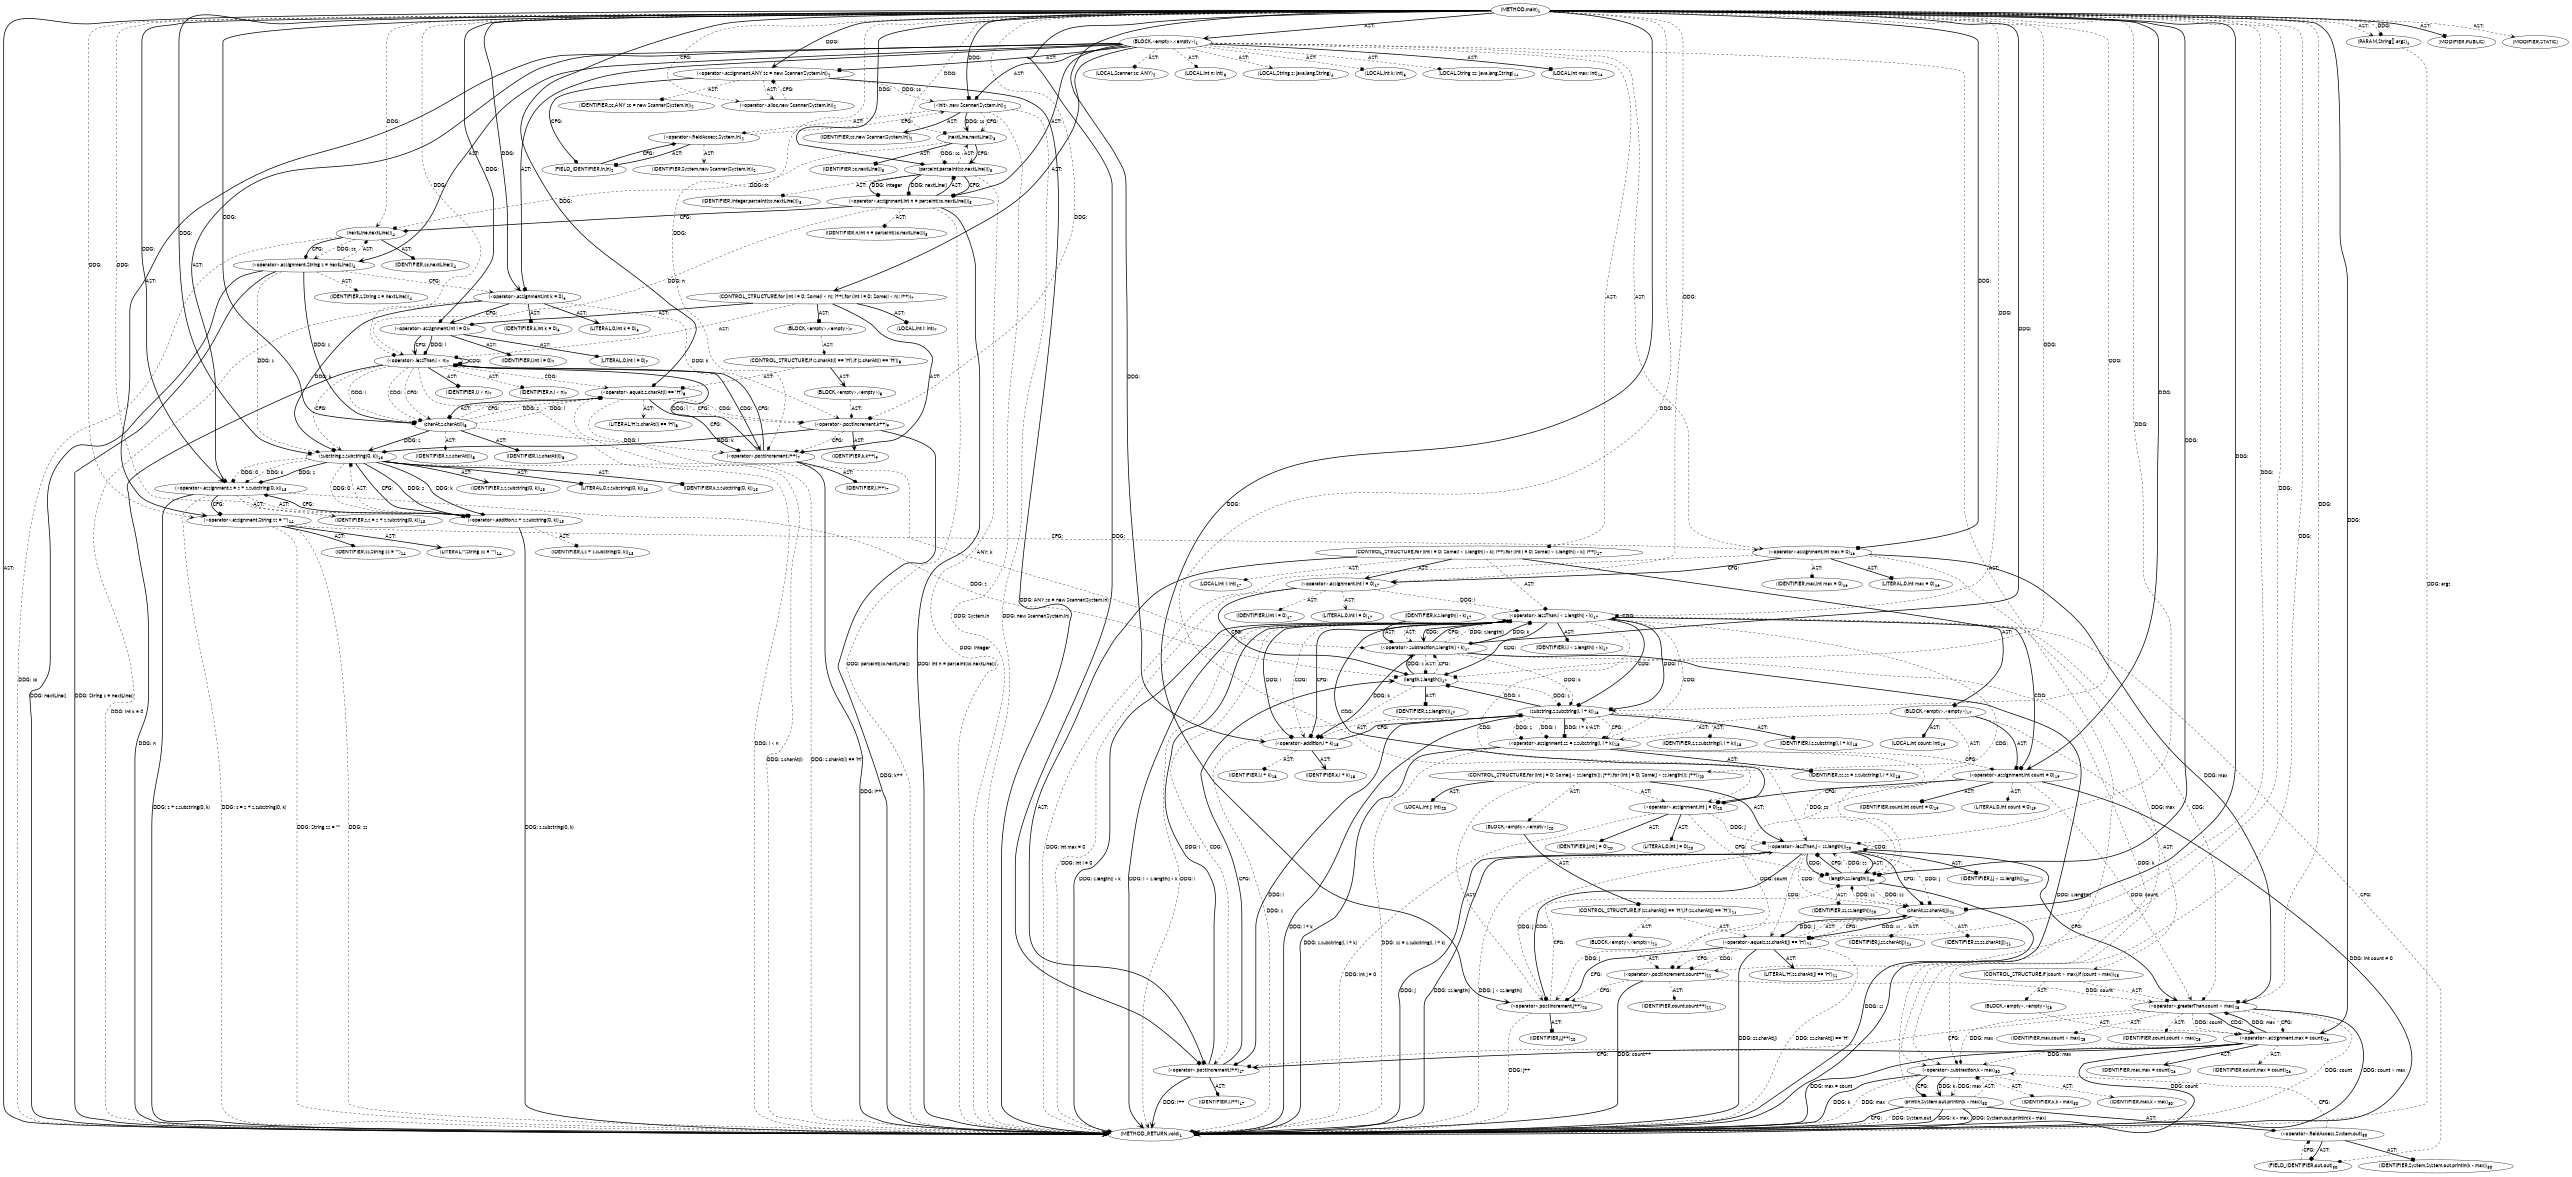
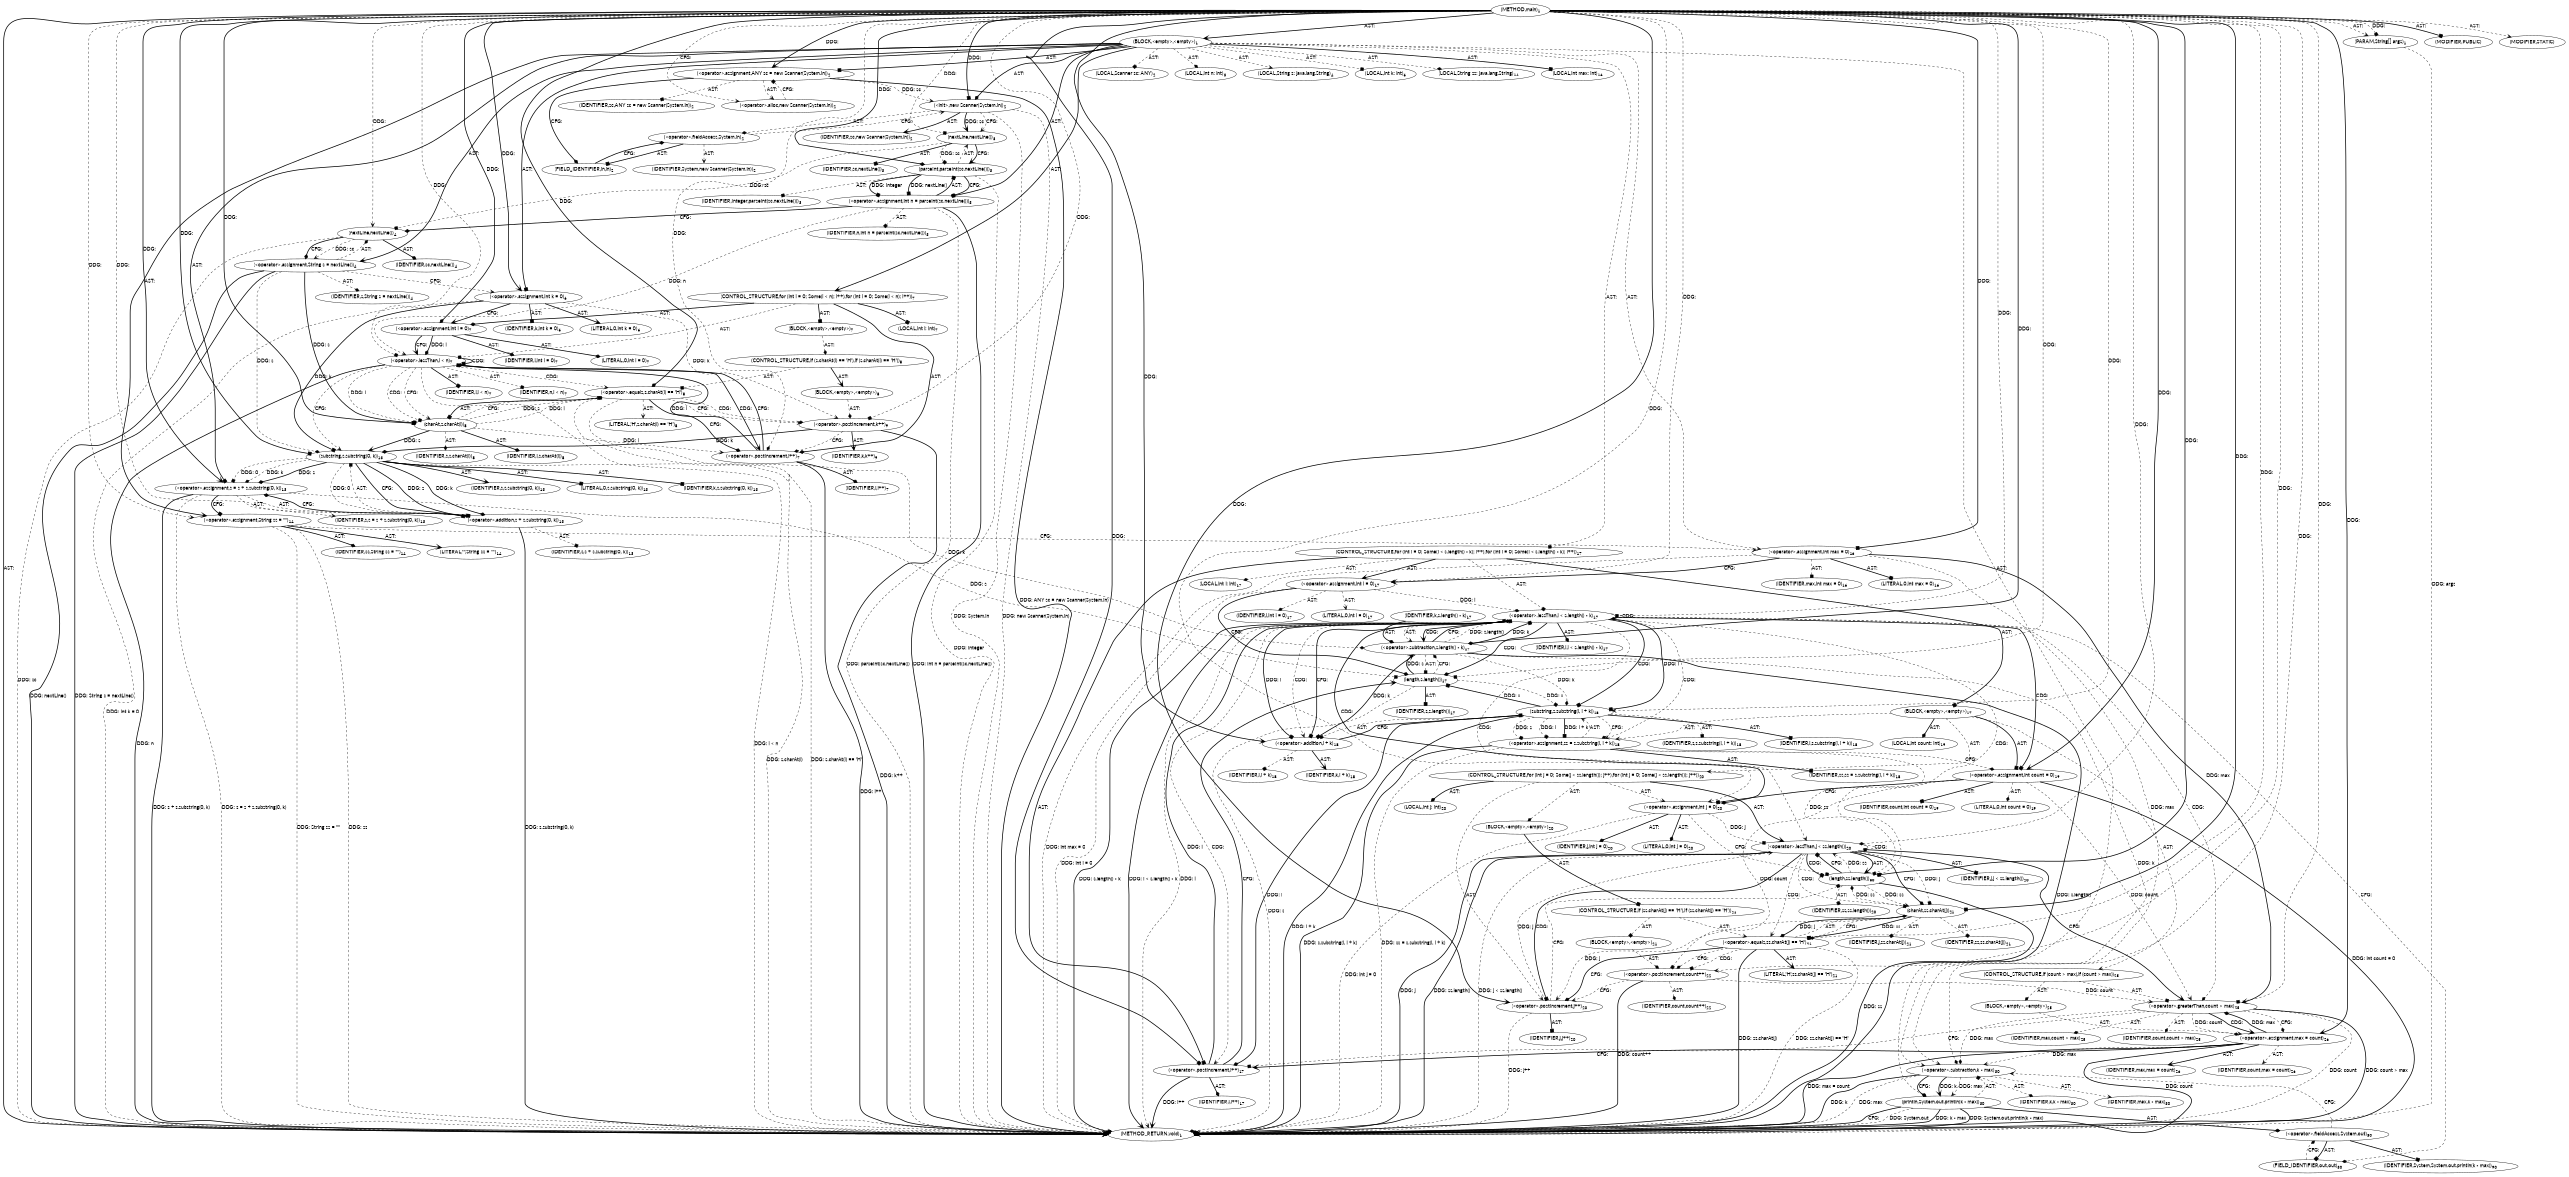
(985, 553) -> (957, 553)
(2490, 1166) -> (2495, 1166)
